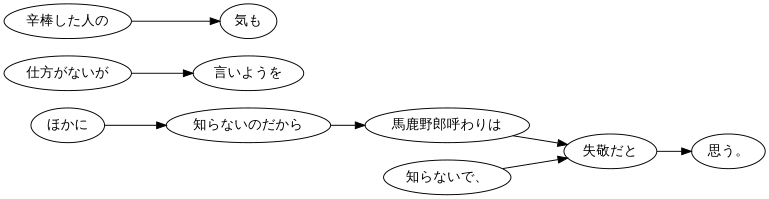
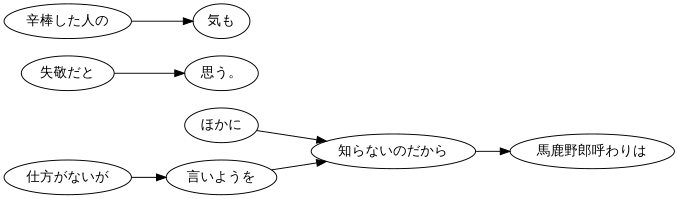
(535, 139) -> none
none -> (294, 166)
(447, 177) -> none
